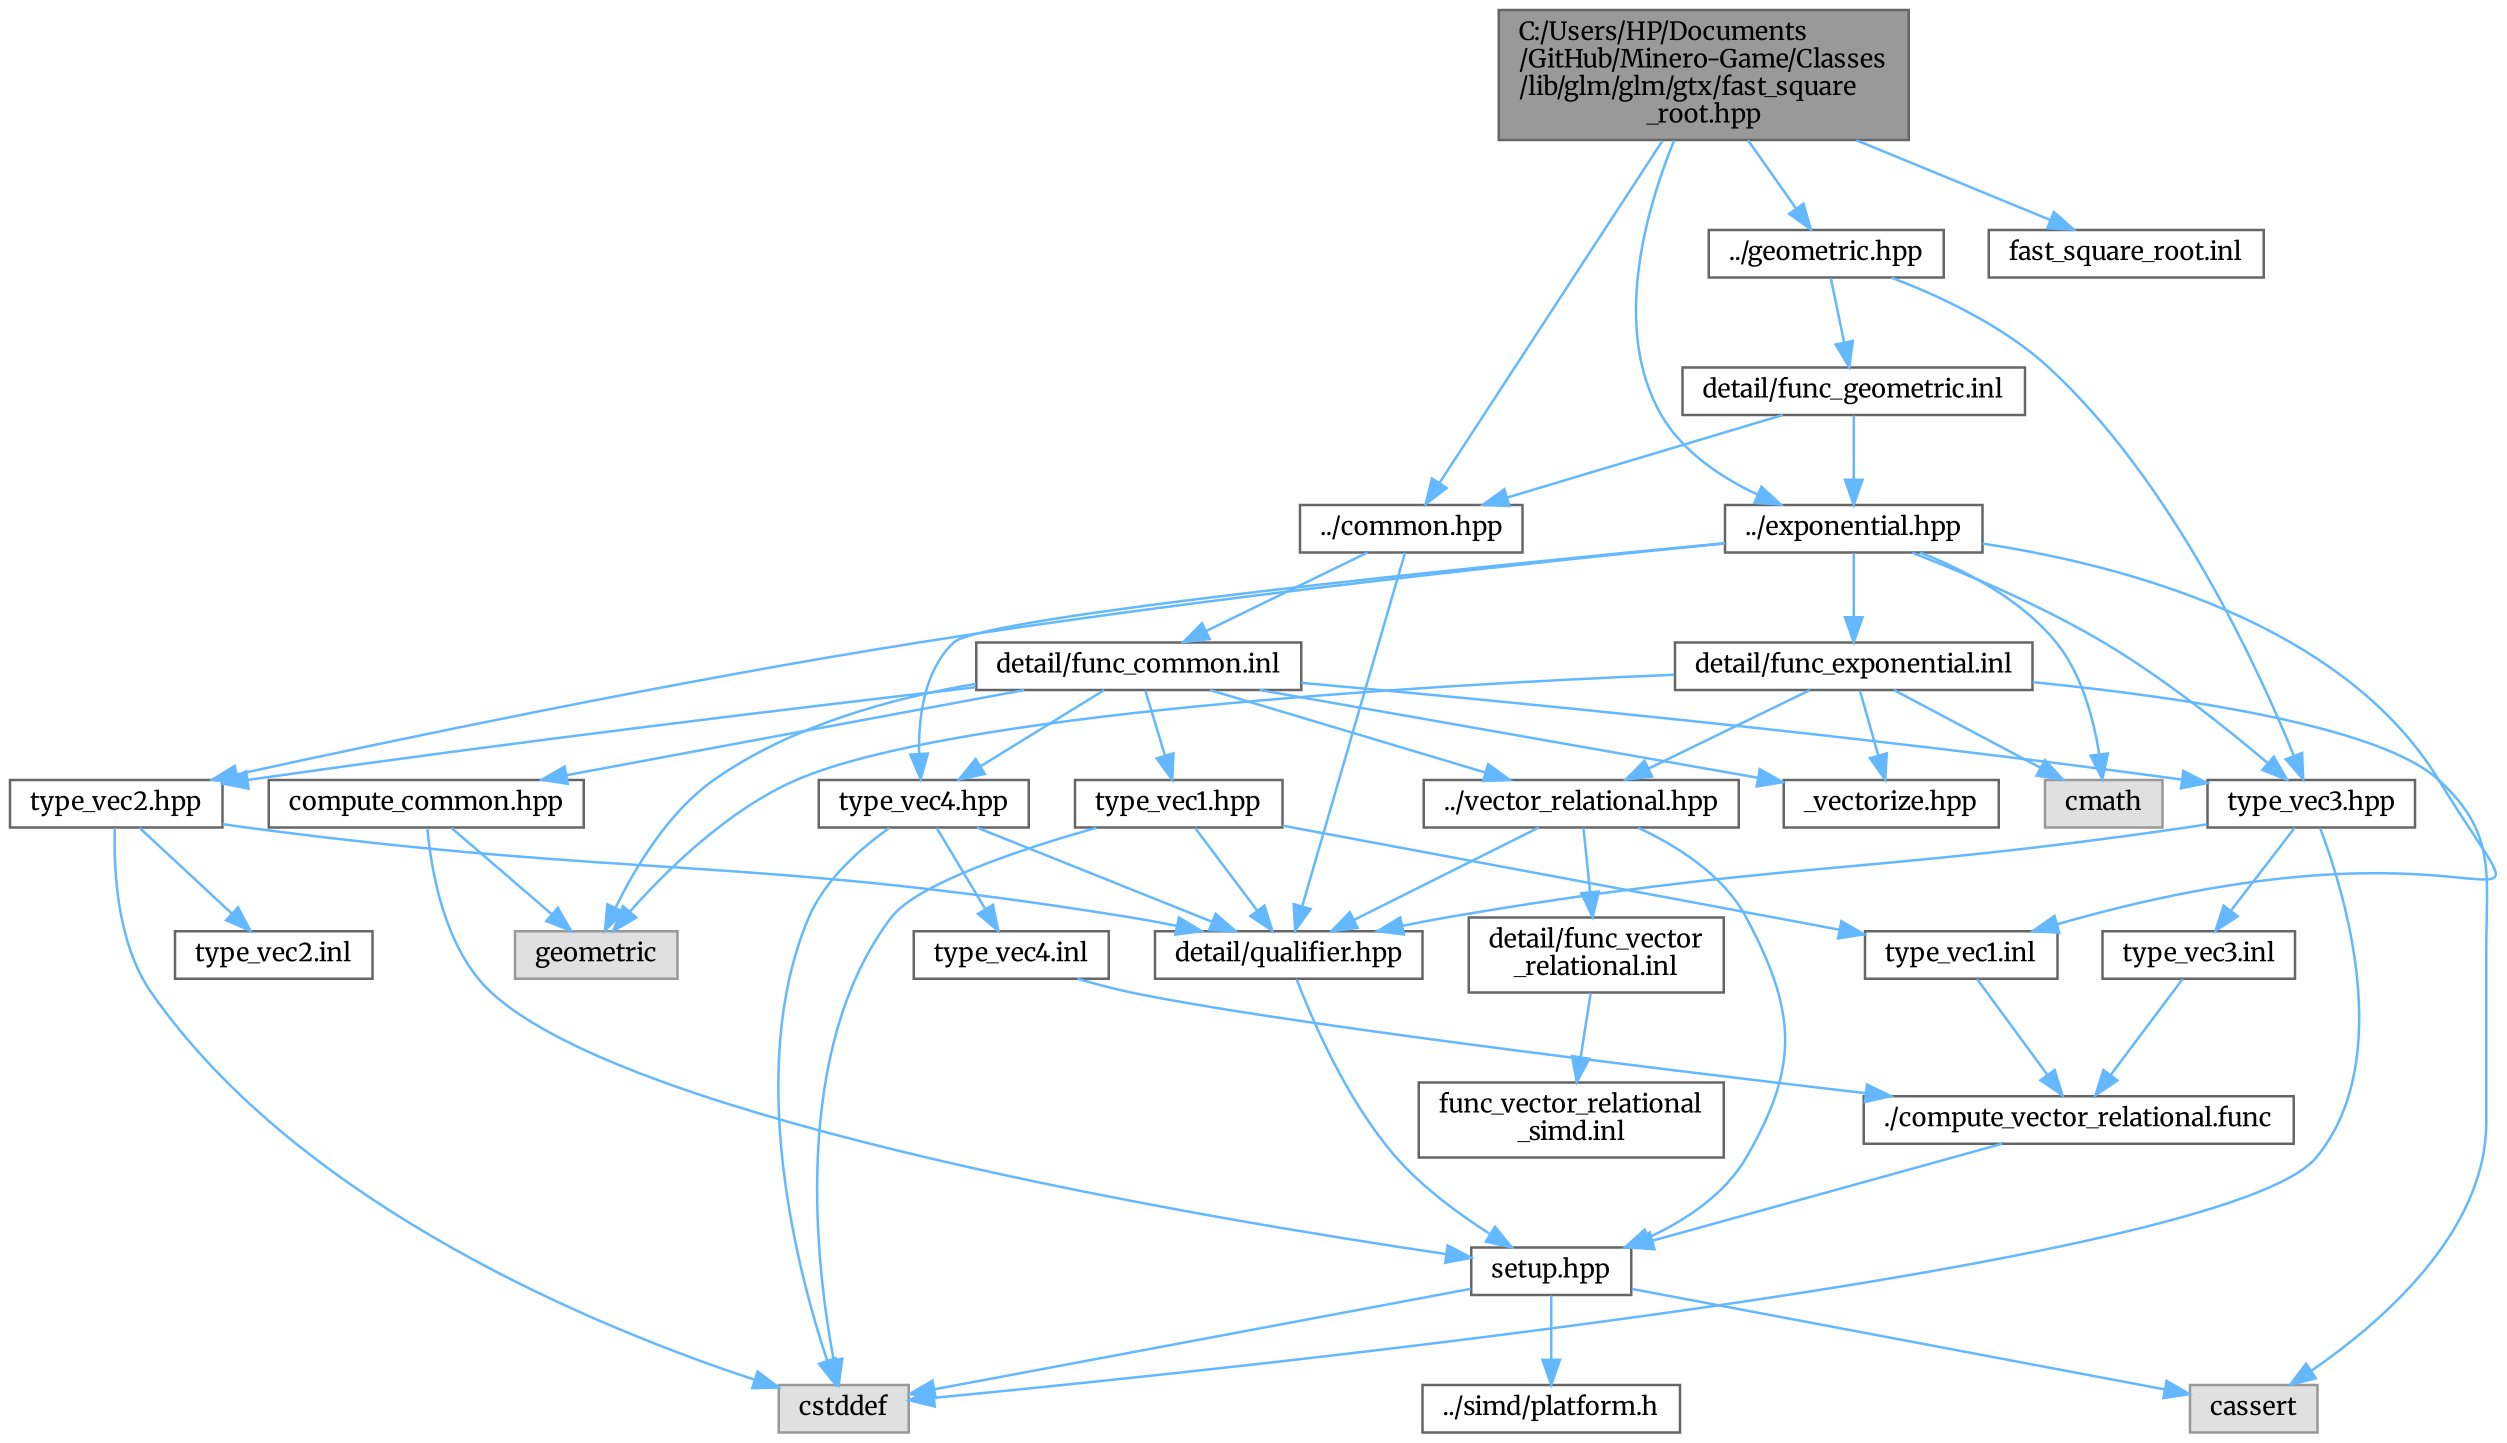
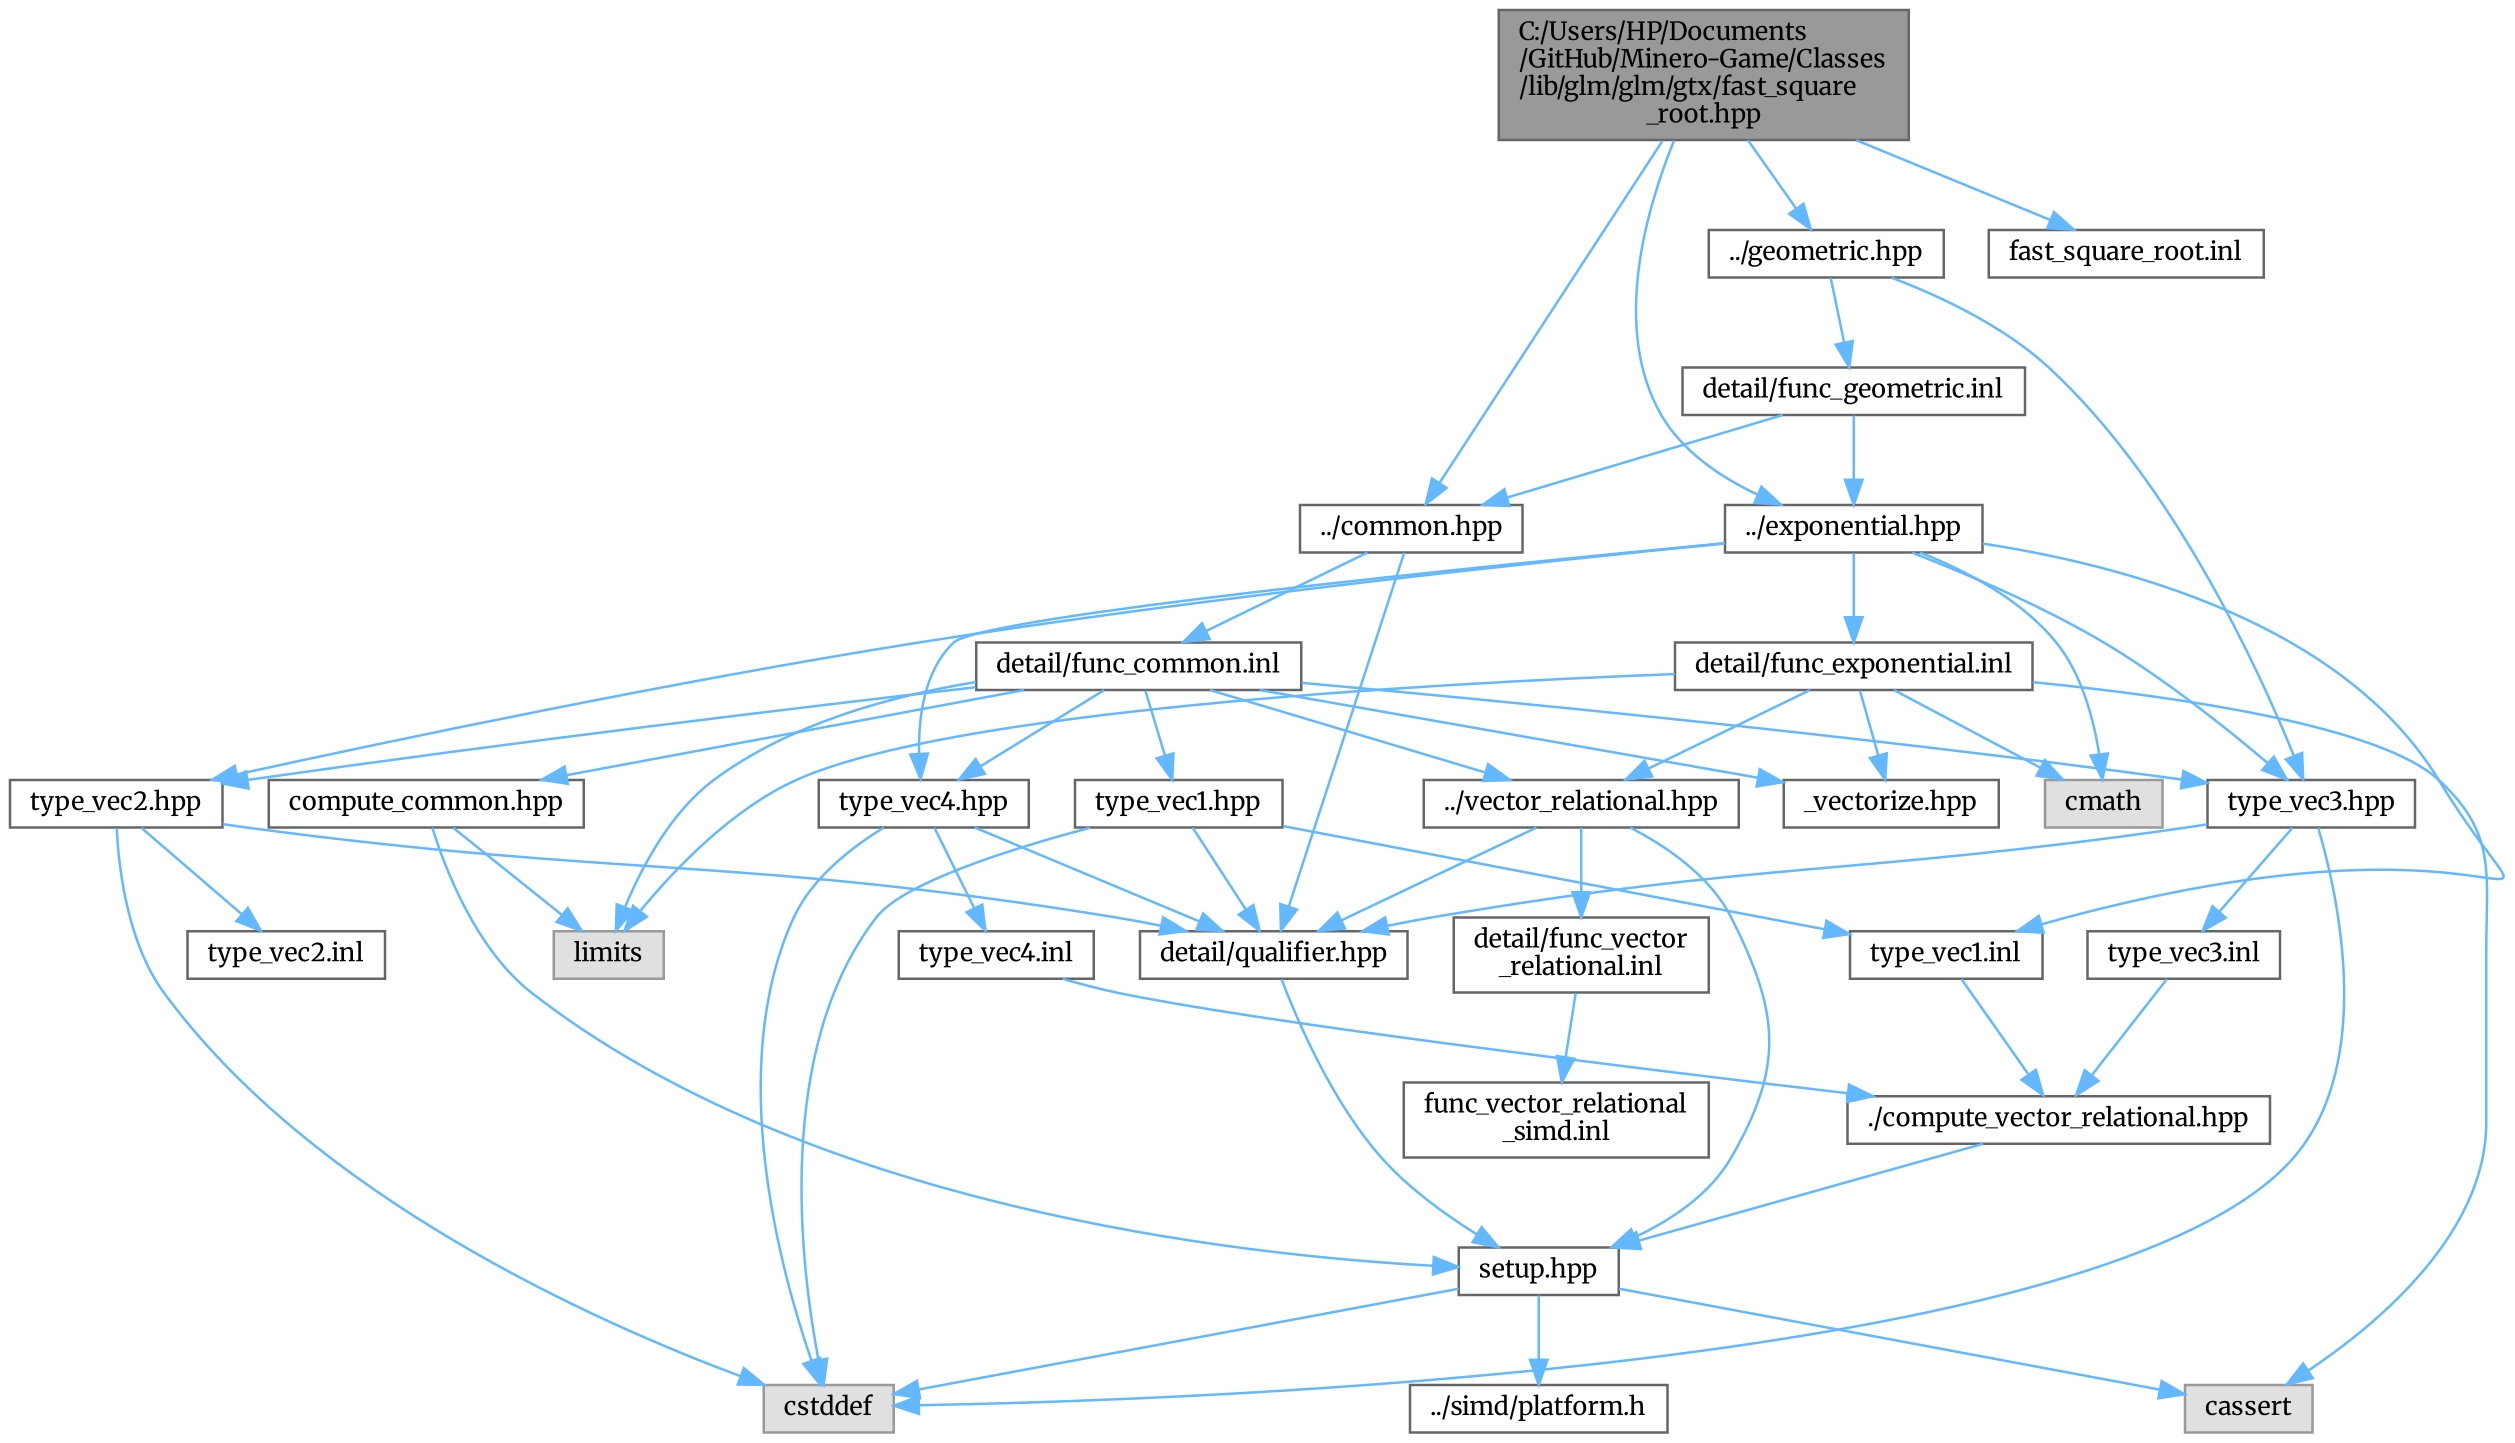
(596, 955) -> (609, 955)
(2079, 1120) -> (2059, 1120)
